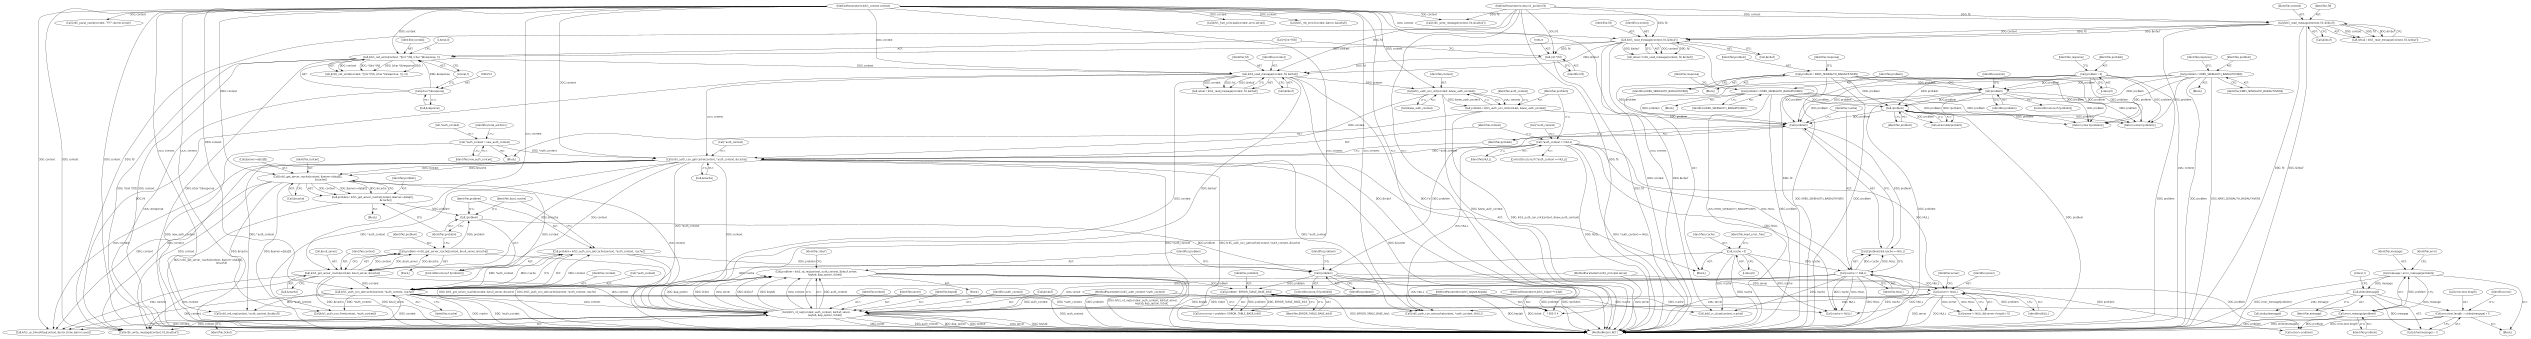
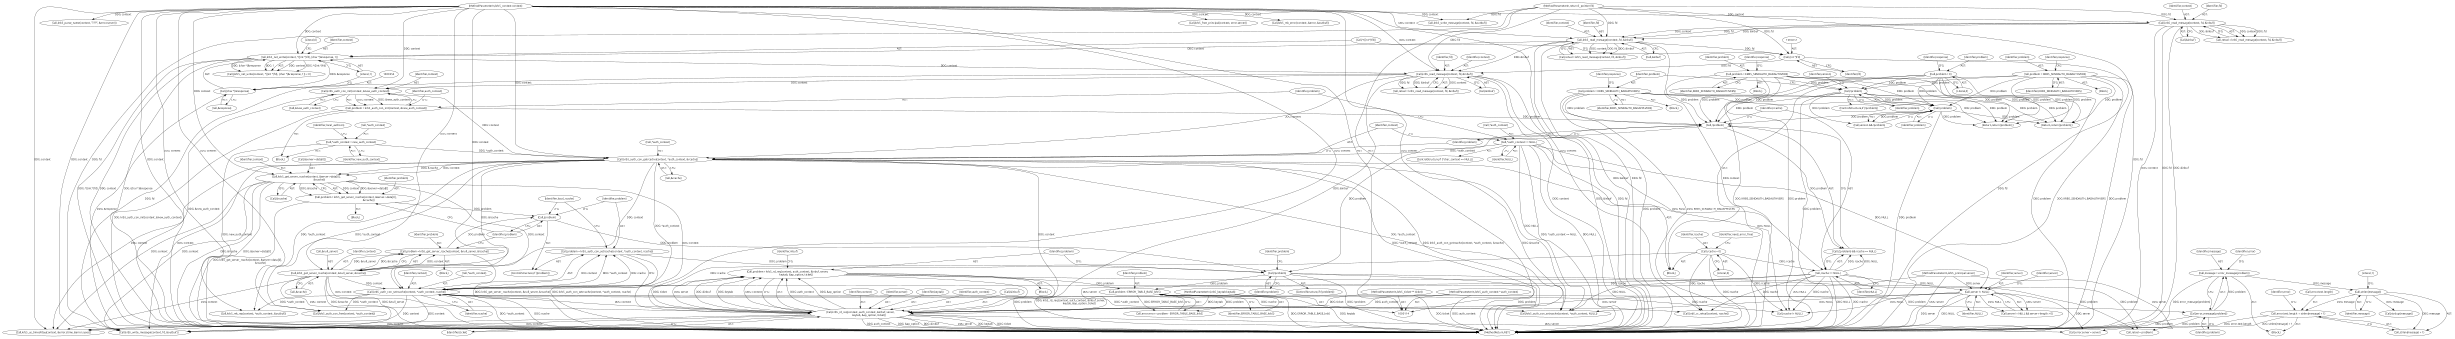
(1539, 159) -> (1445, 159)
(1721, 314) -> (1706, 314)
none -> (2085, 333)
